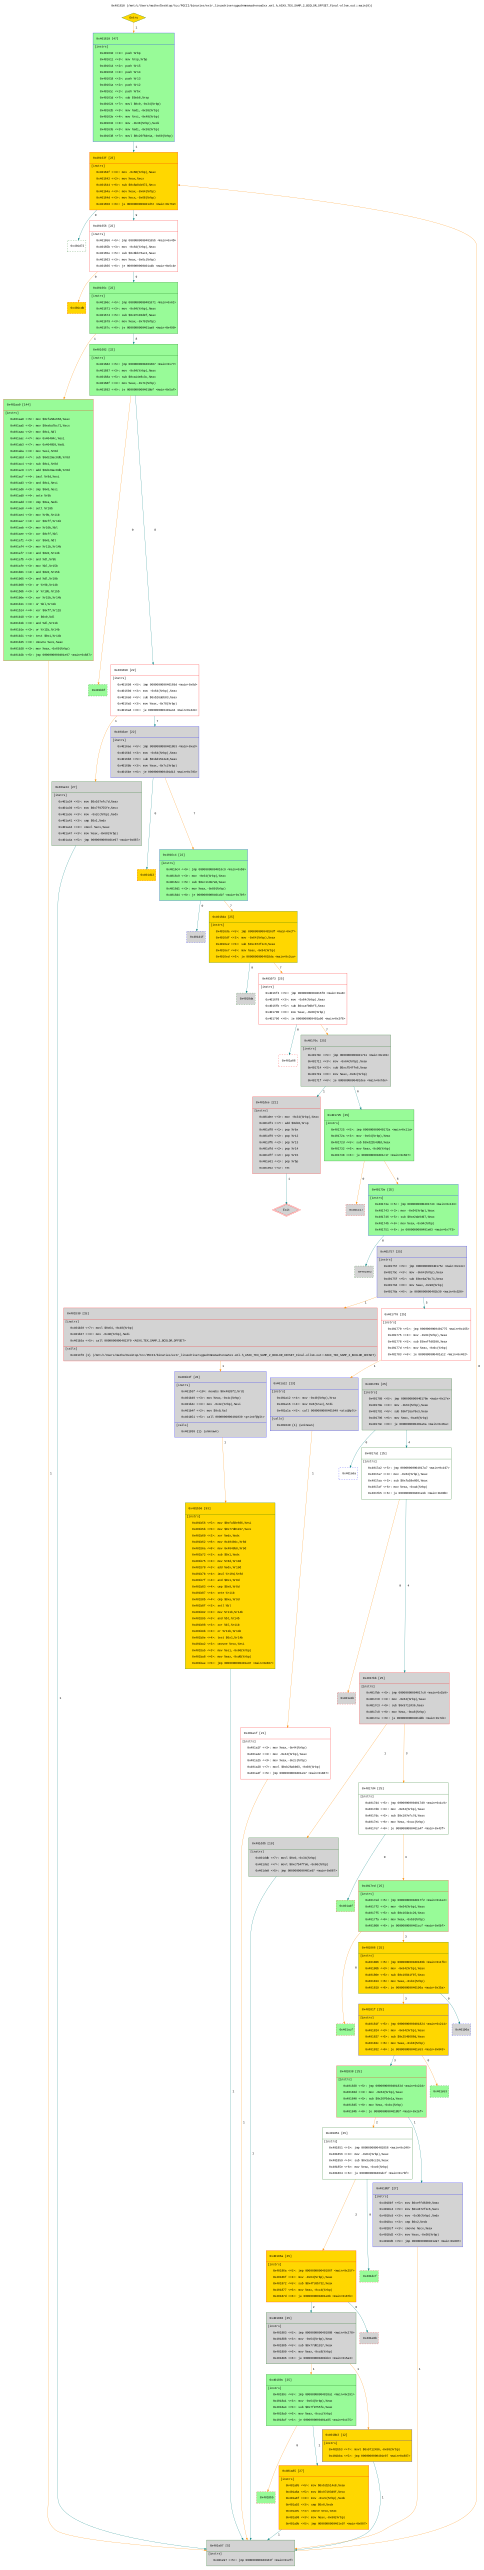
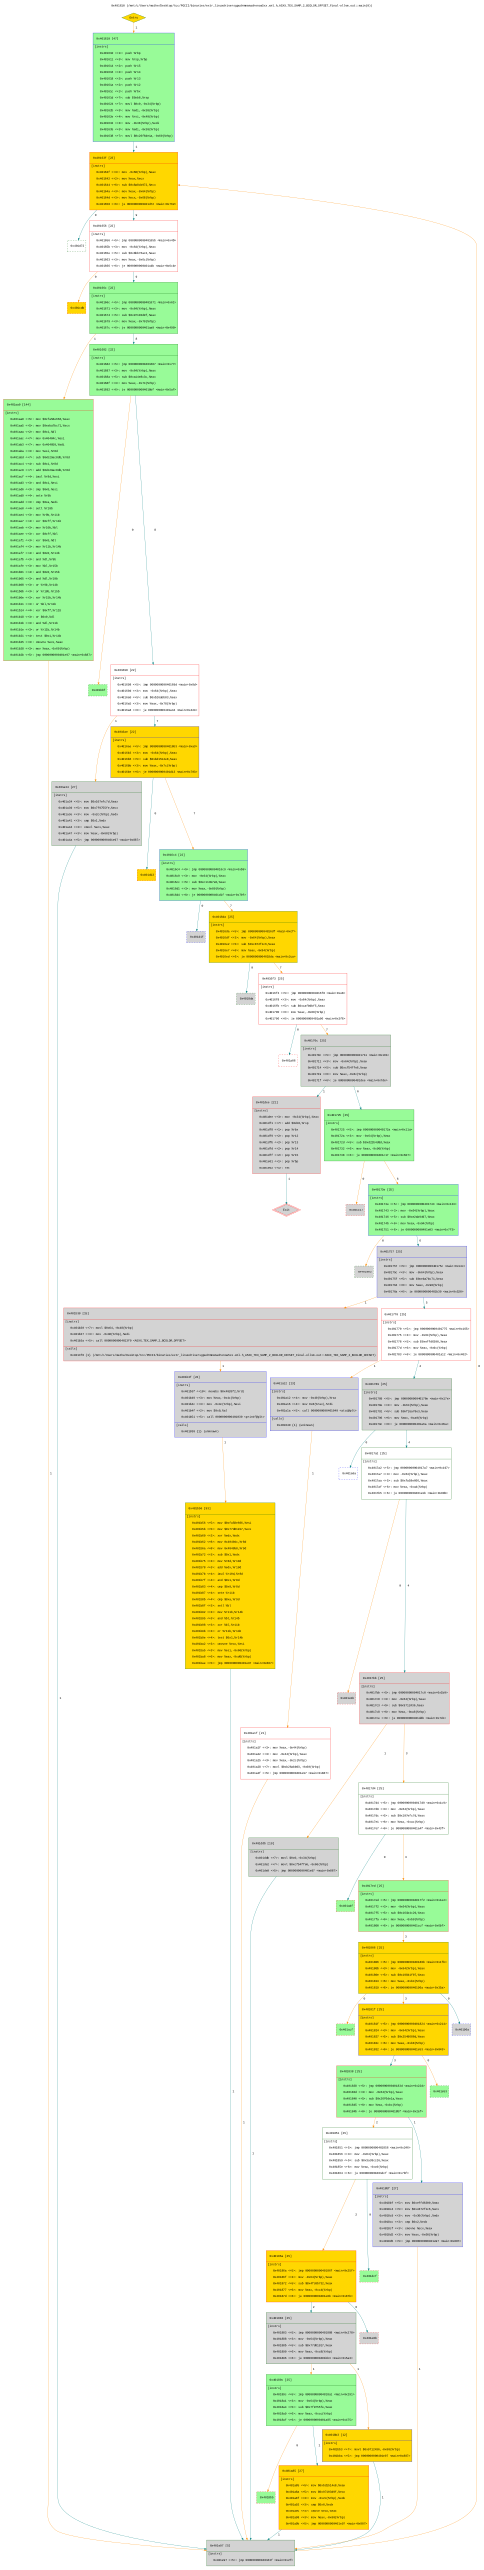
(155, 752) -> (155, 752)
none -> (417, 1240)
(373, 1249) -> (373, 1249)
none -> (417, 1368)
(343, 1974) -> (355, 2006)
